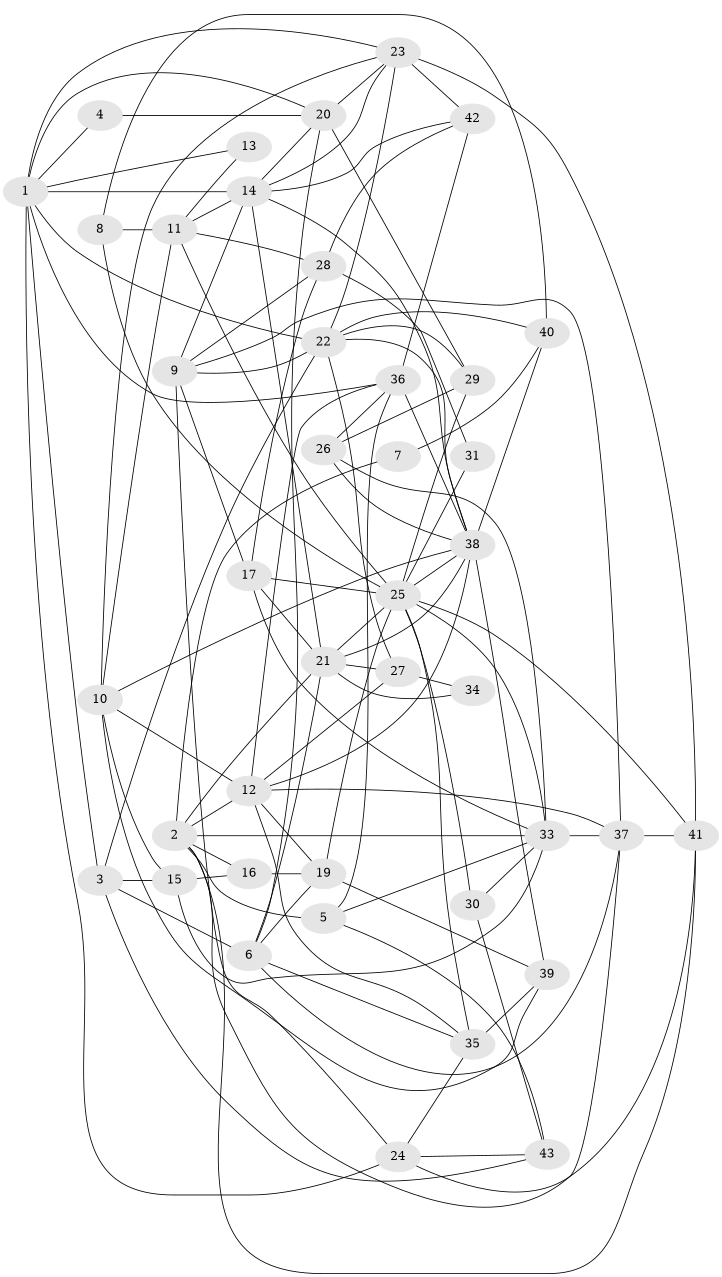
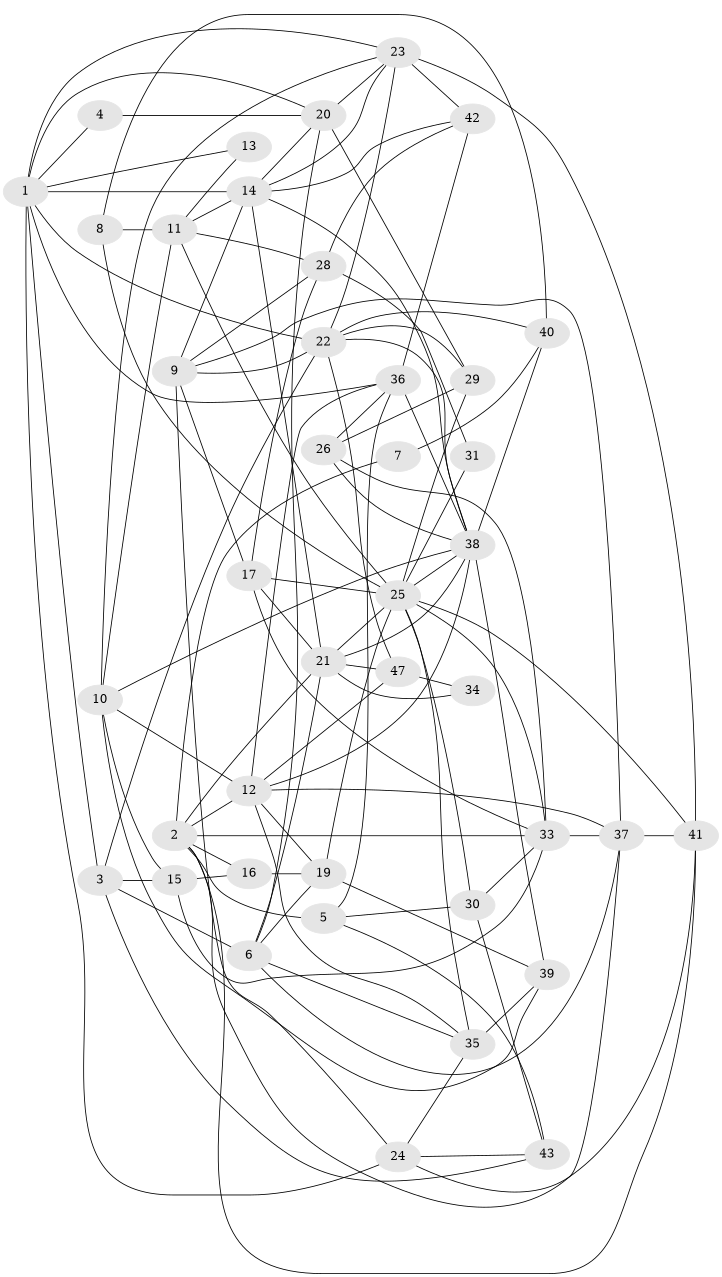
(398, 672) -> (398, 672)
(435, 877) -> (396, 912)
